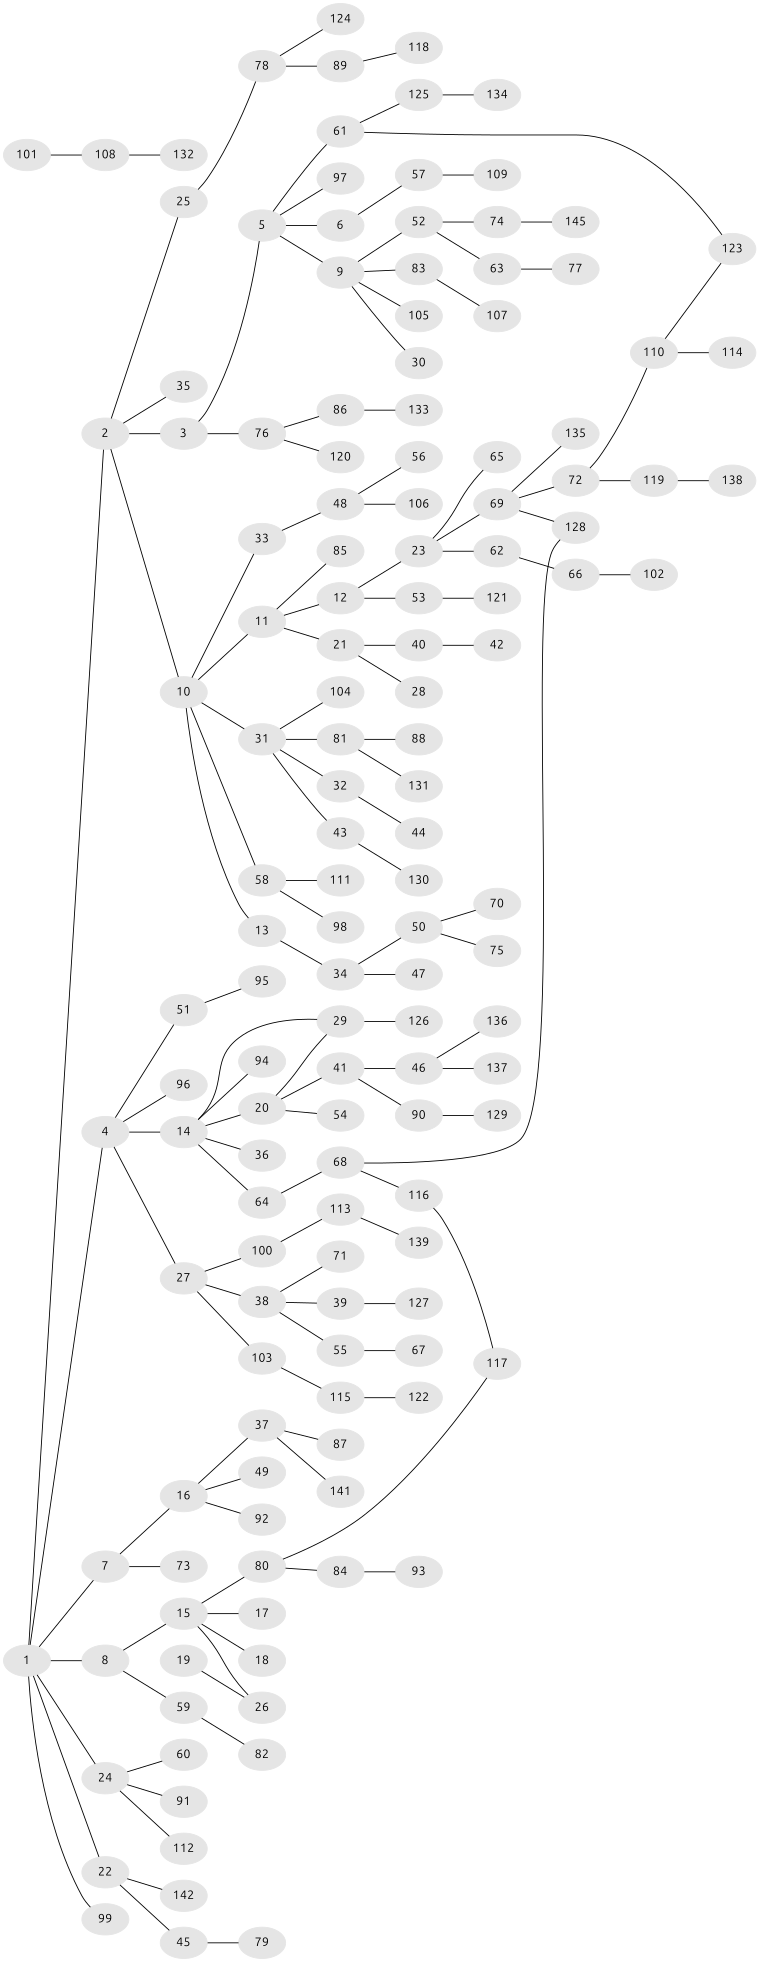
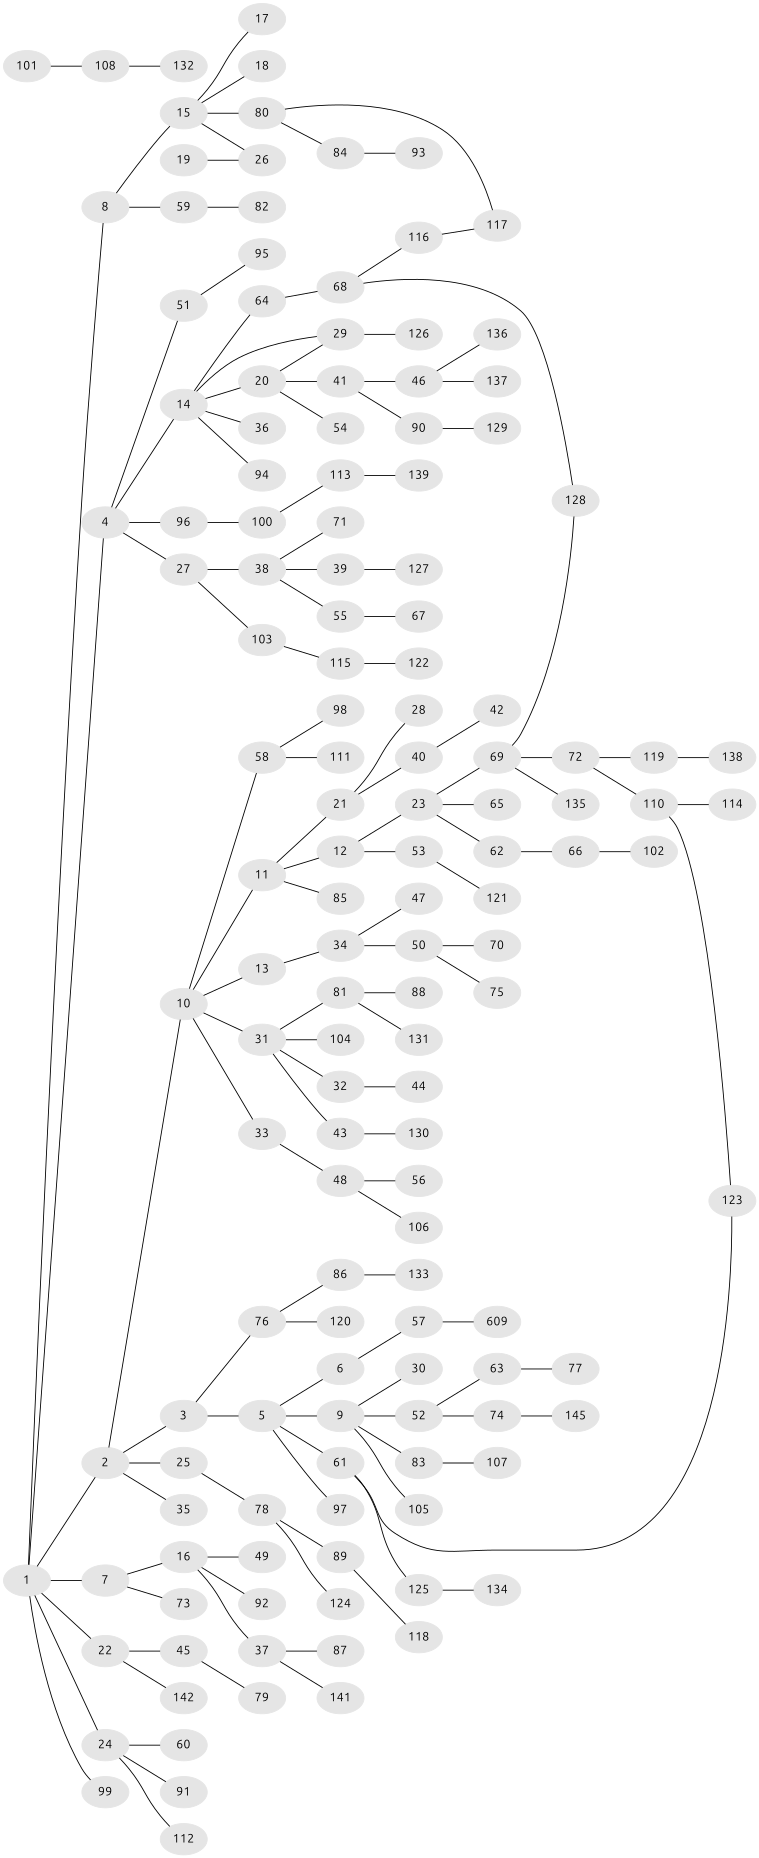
(497, 175) -> (497, 1322)
(223, 1265) -> (223, 522)
